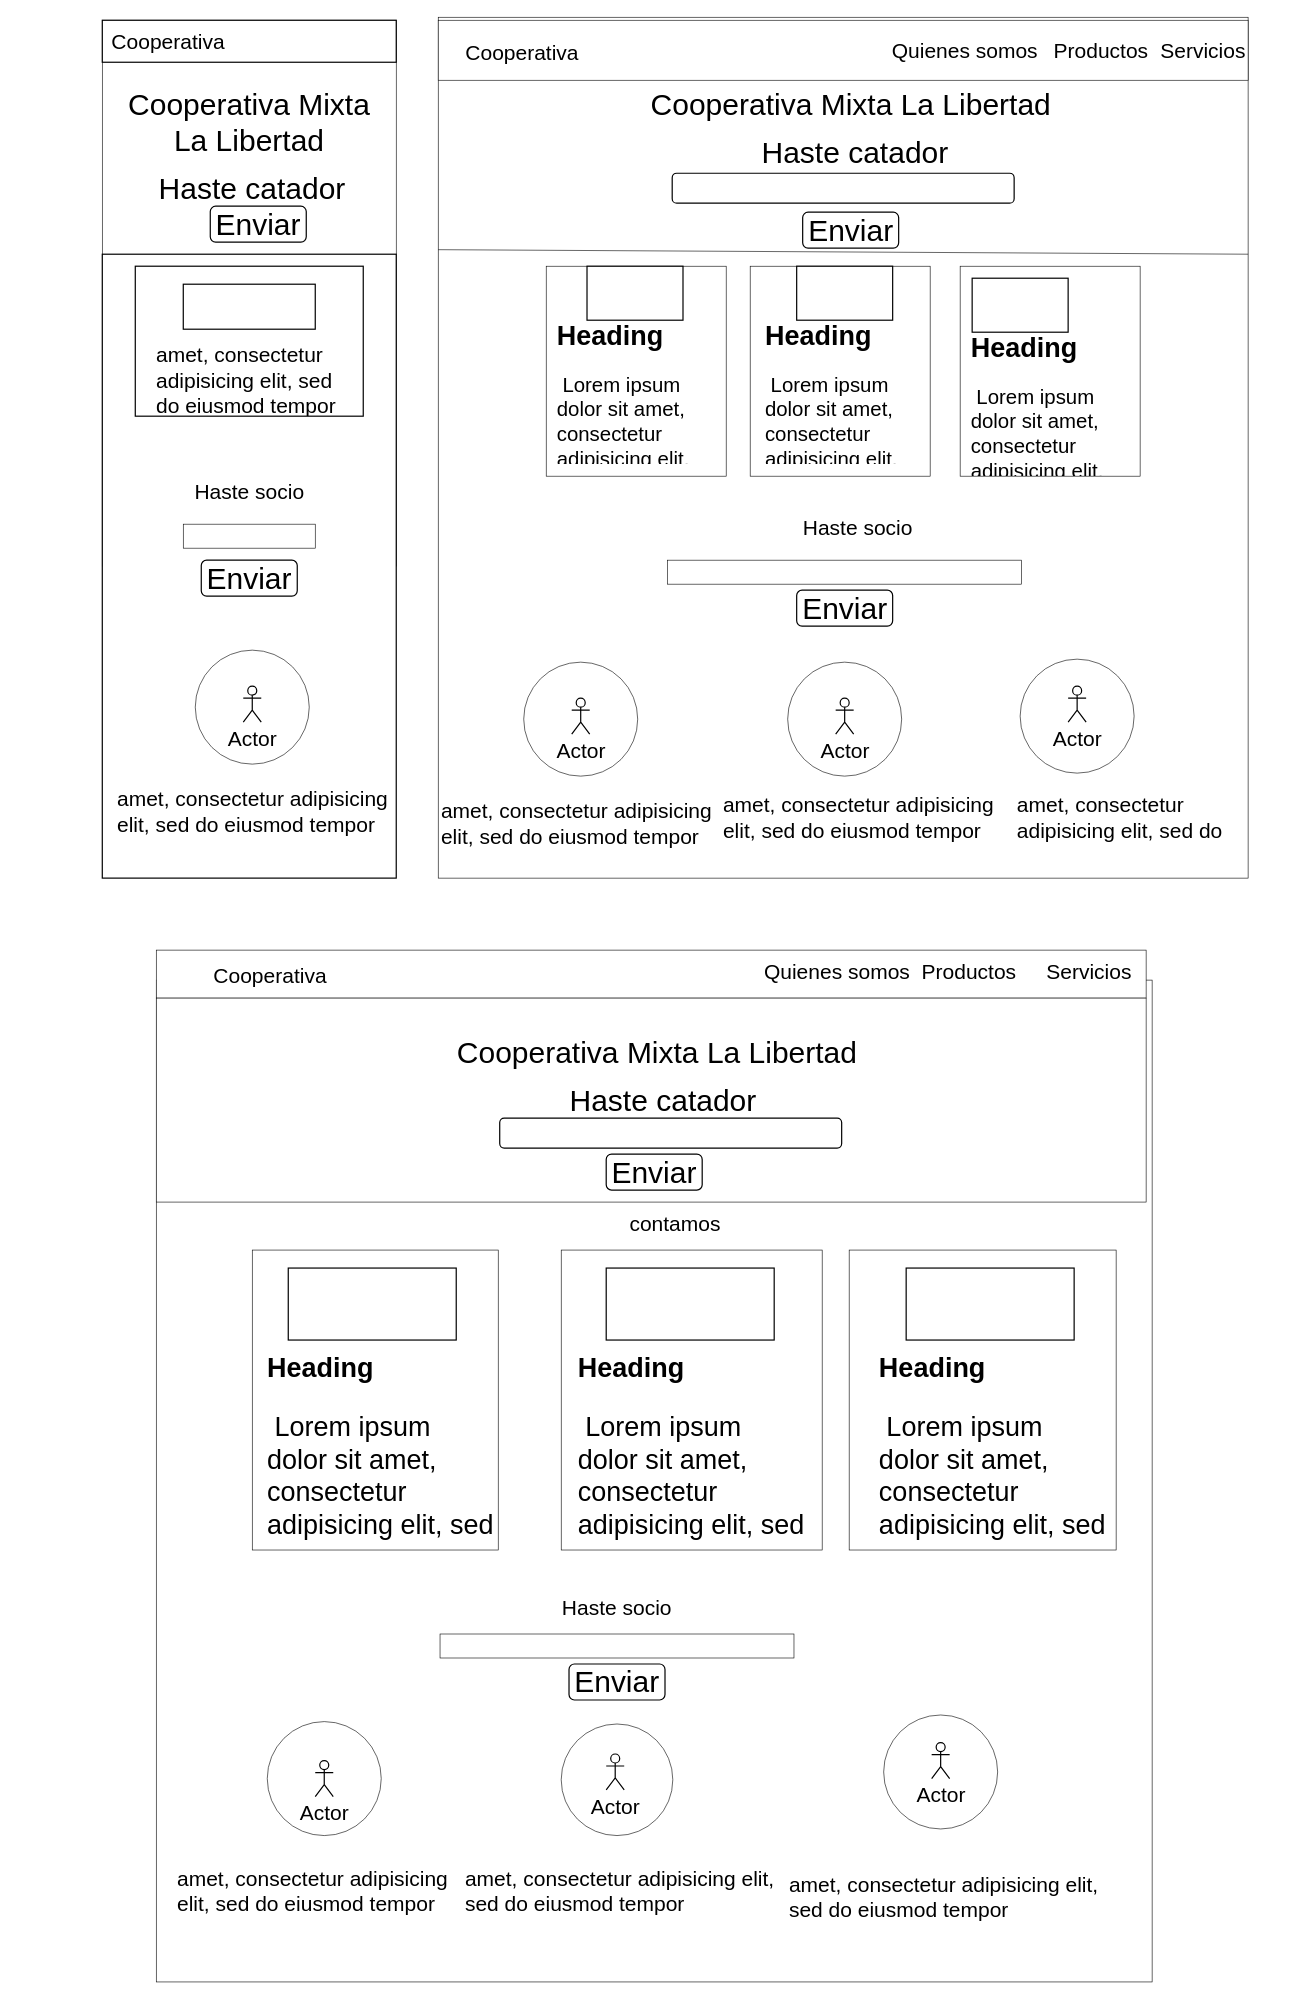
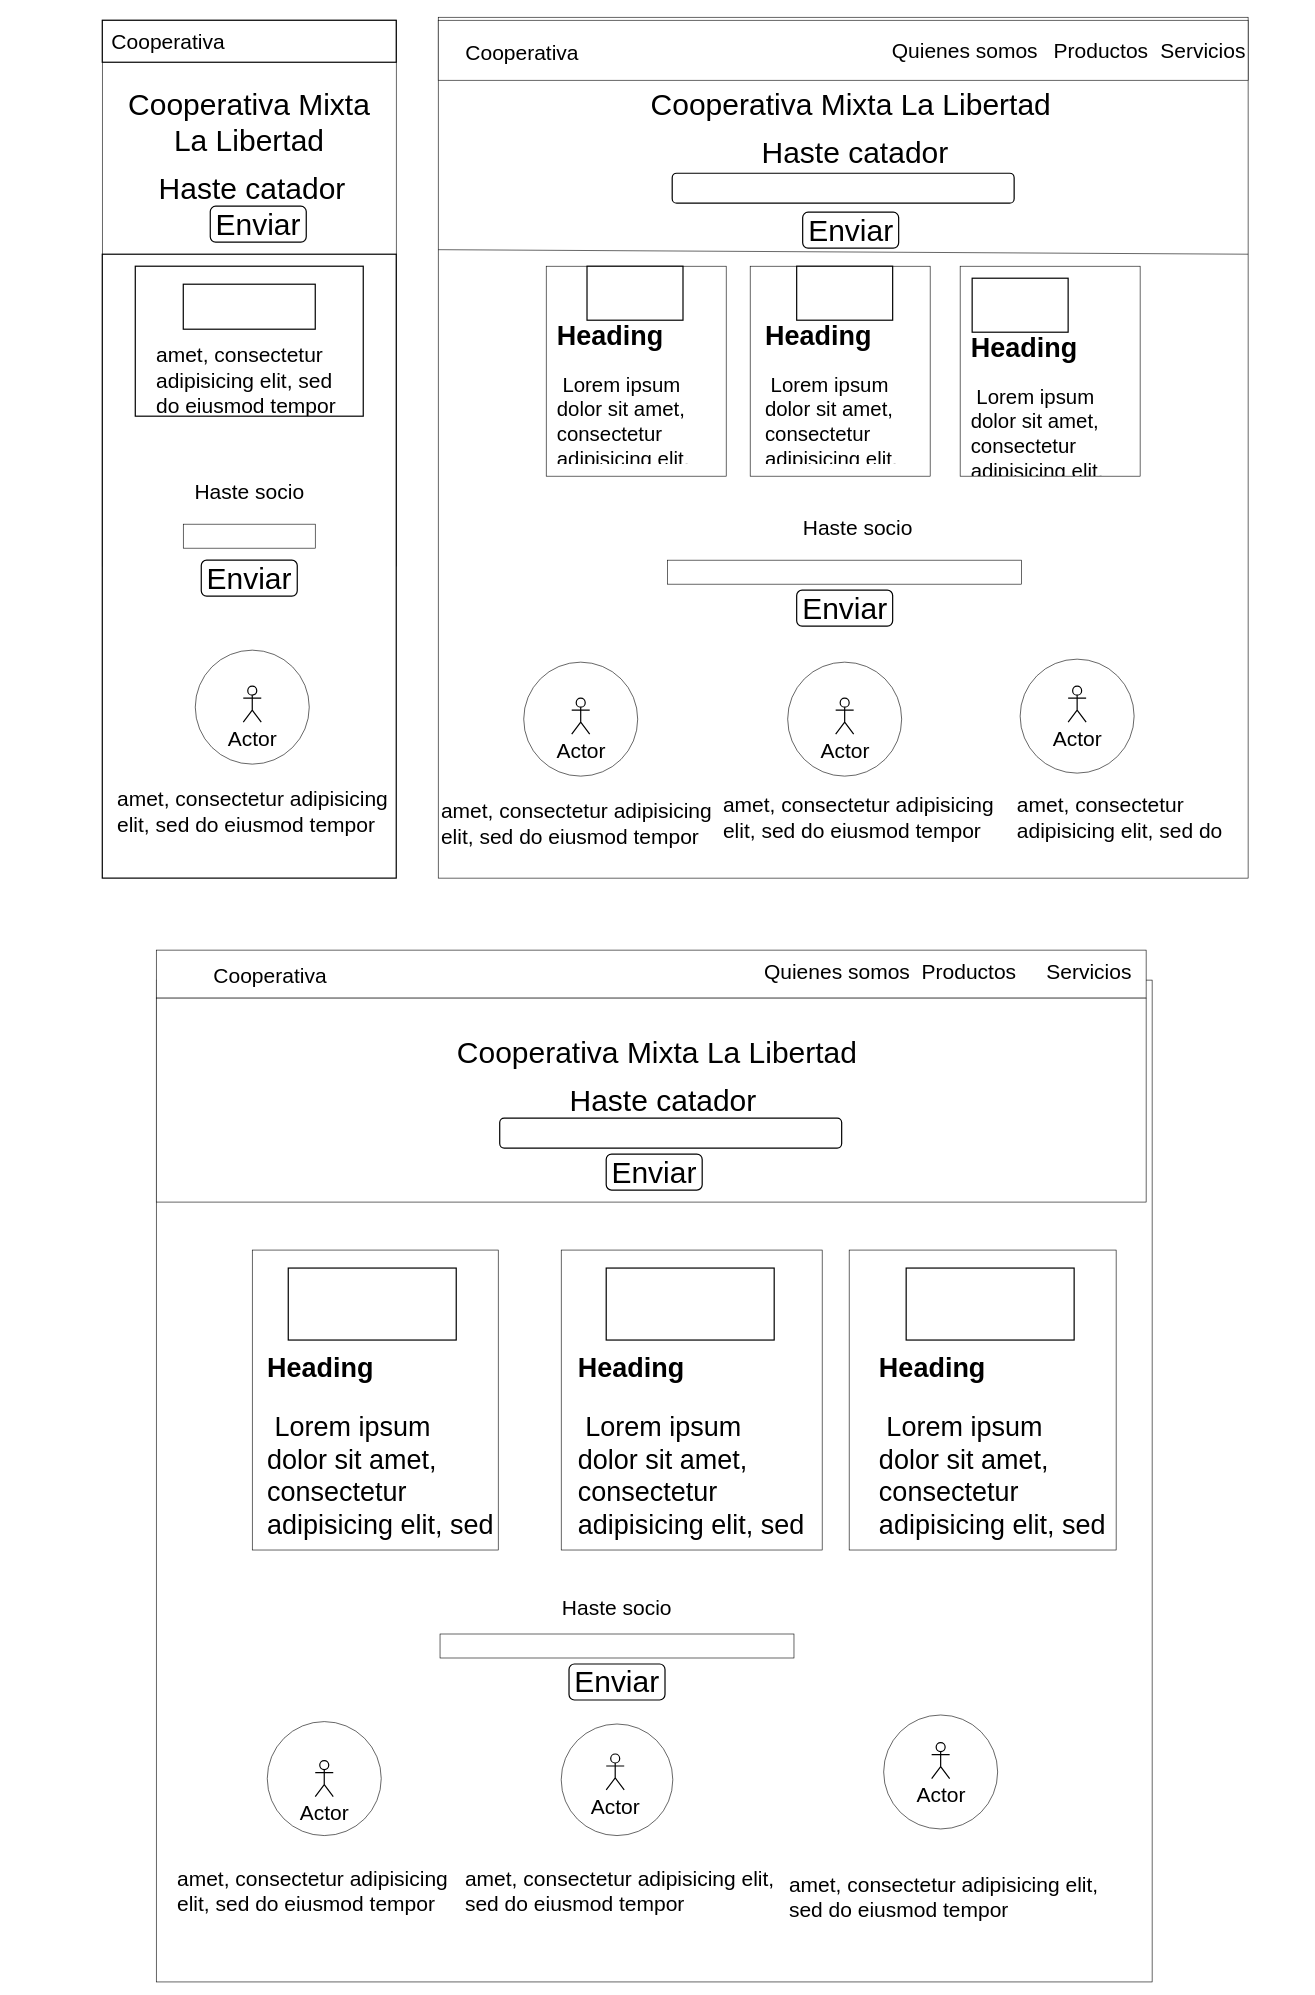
(675, 1223) -> none
